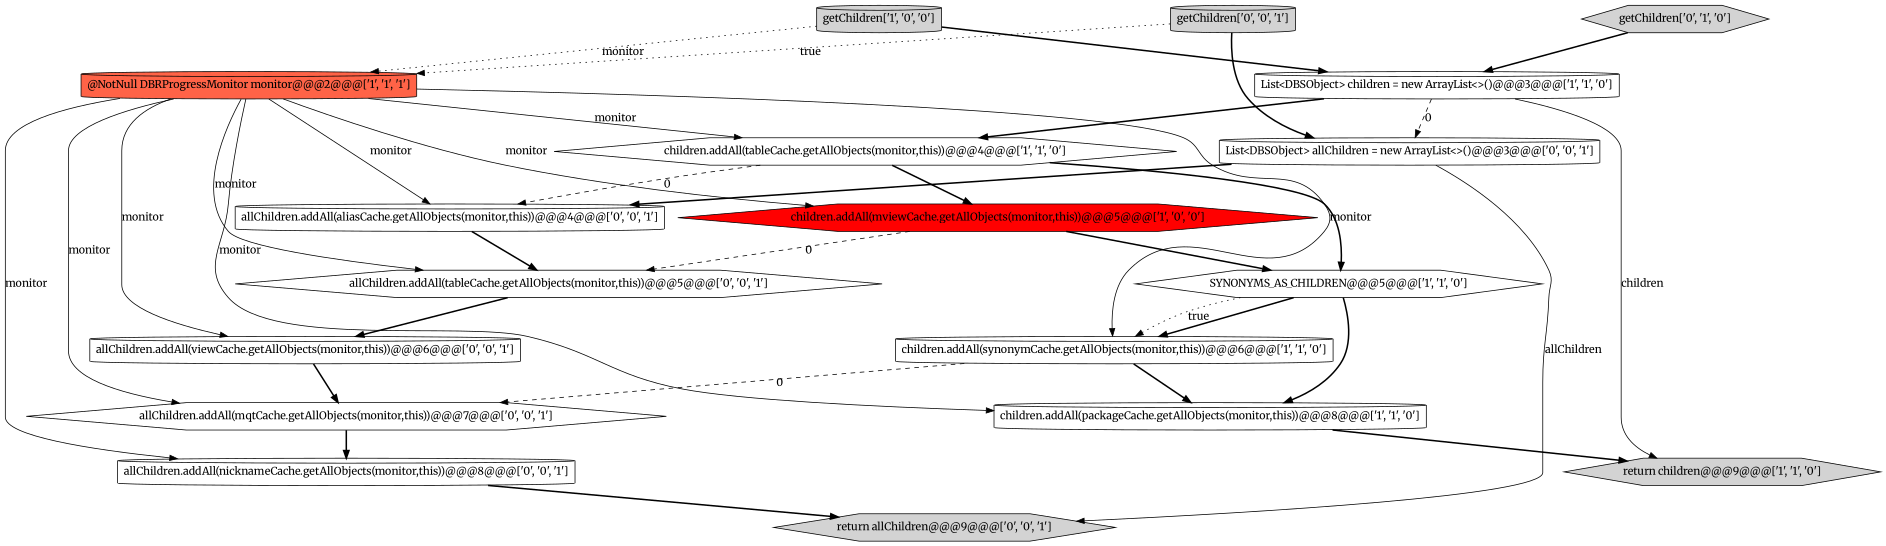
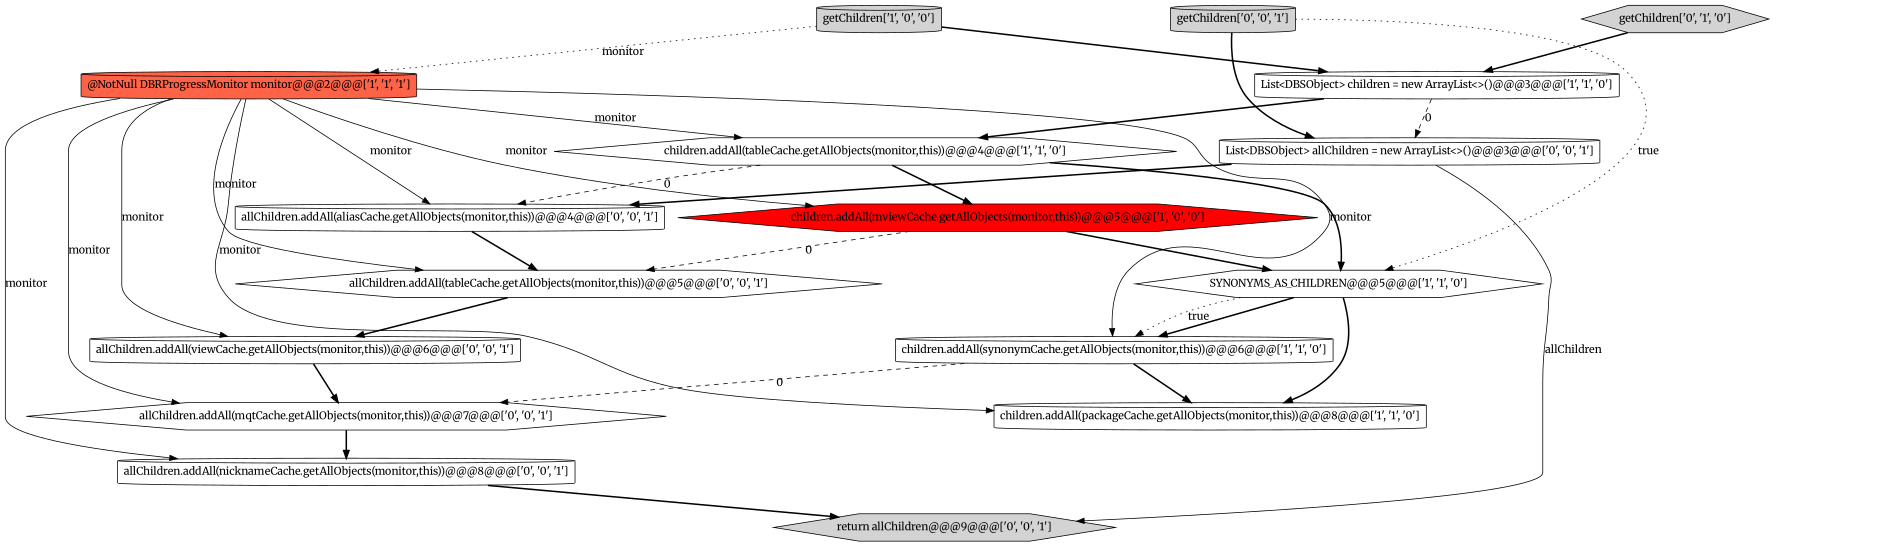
(797, 48) -> (1630, 78)
(1722, 472) -> none
